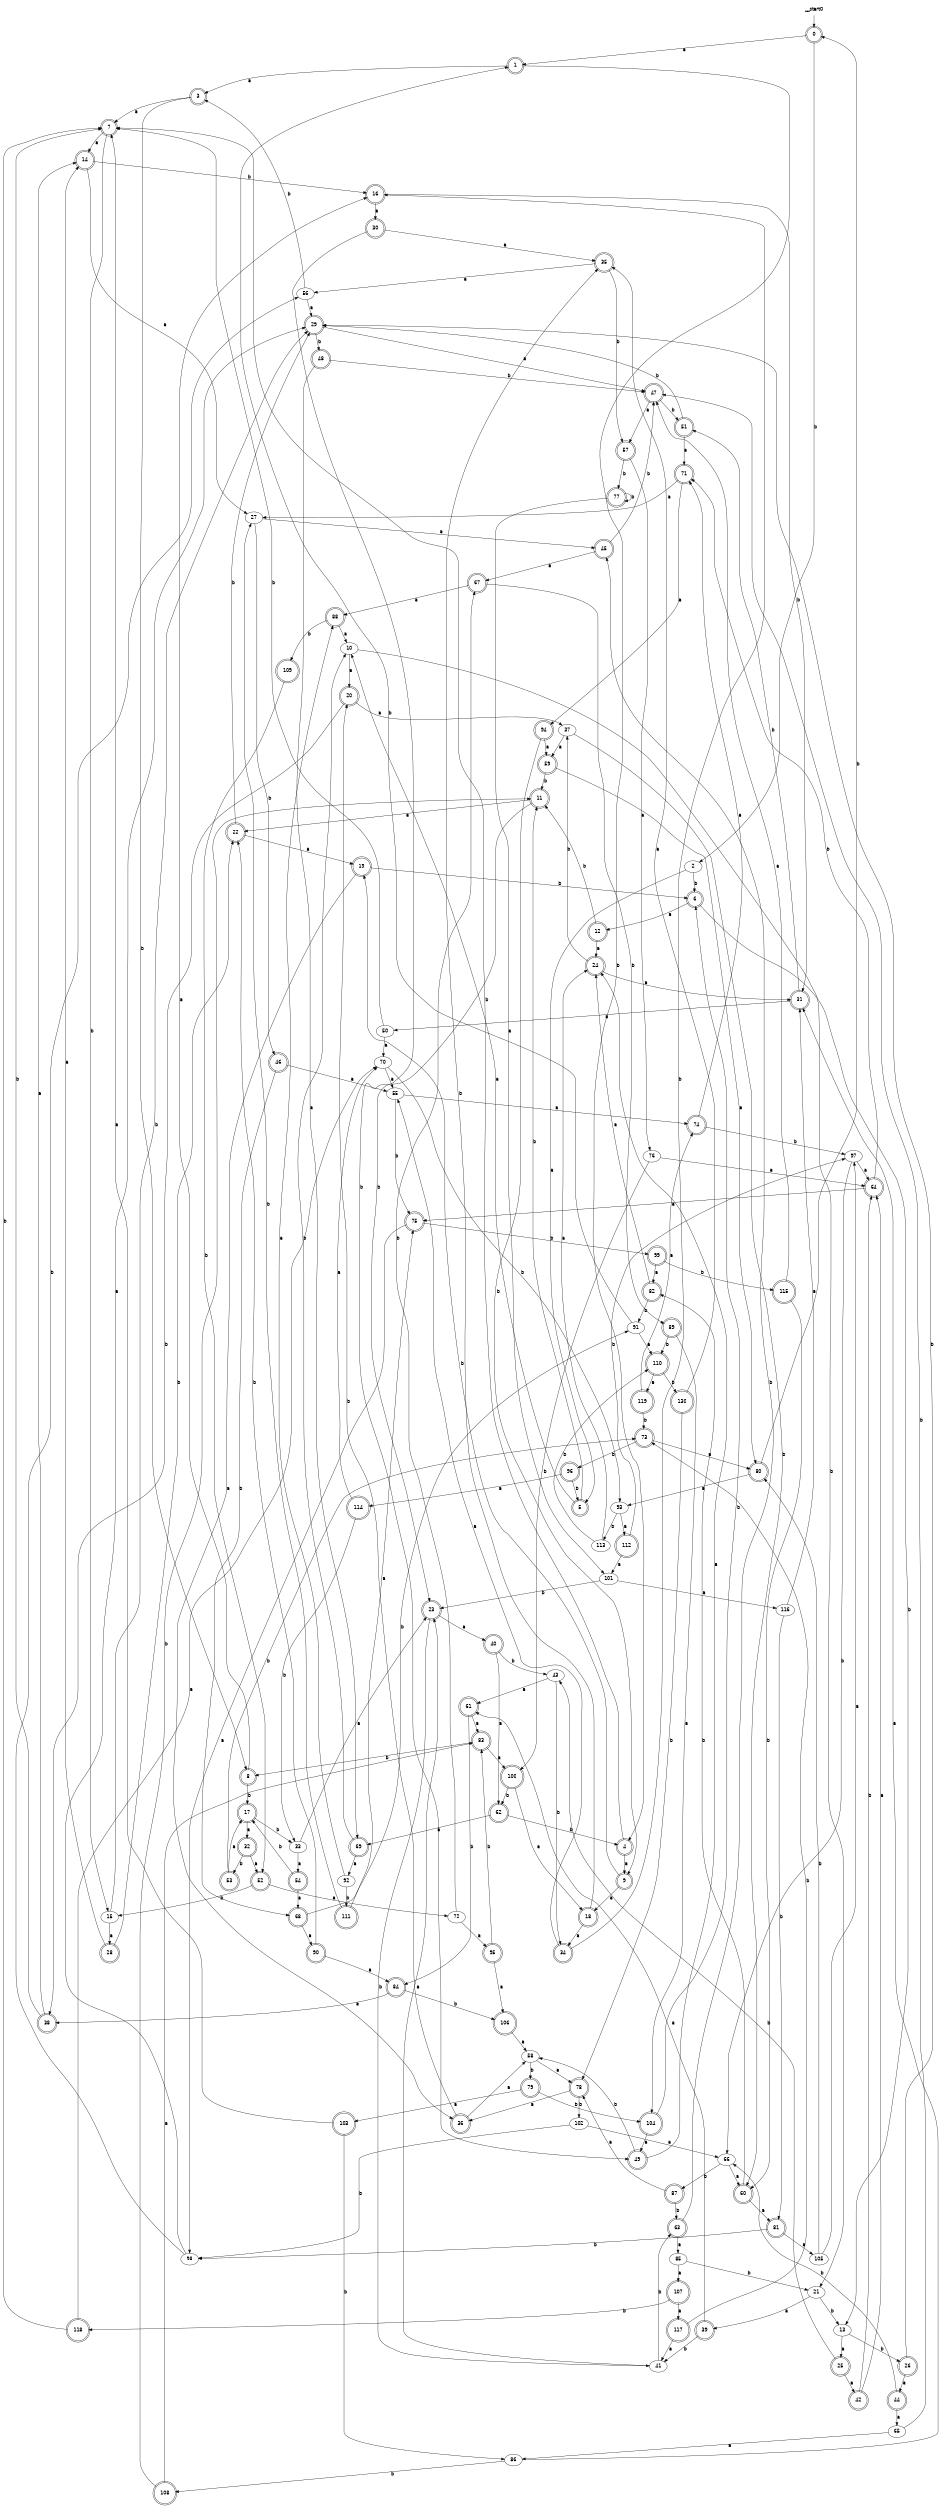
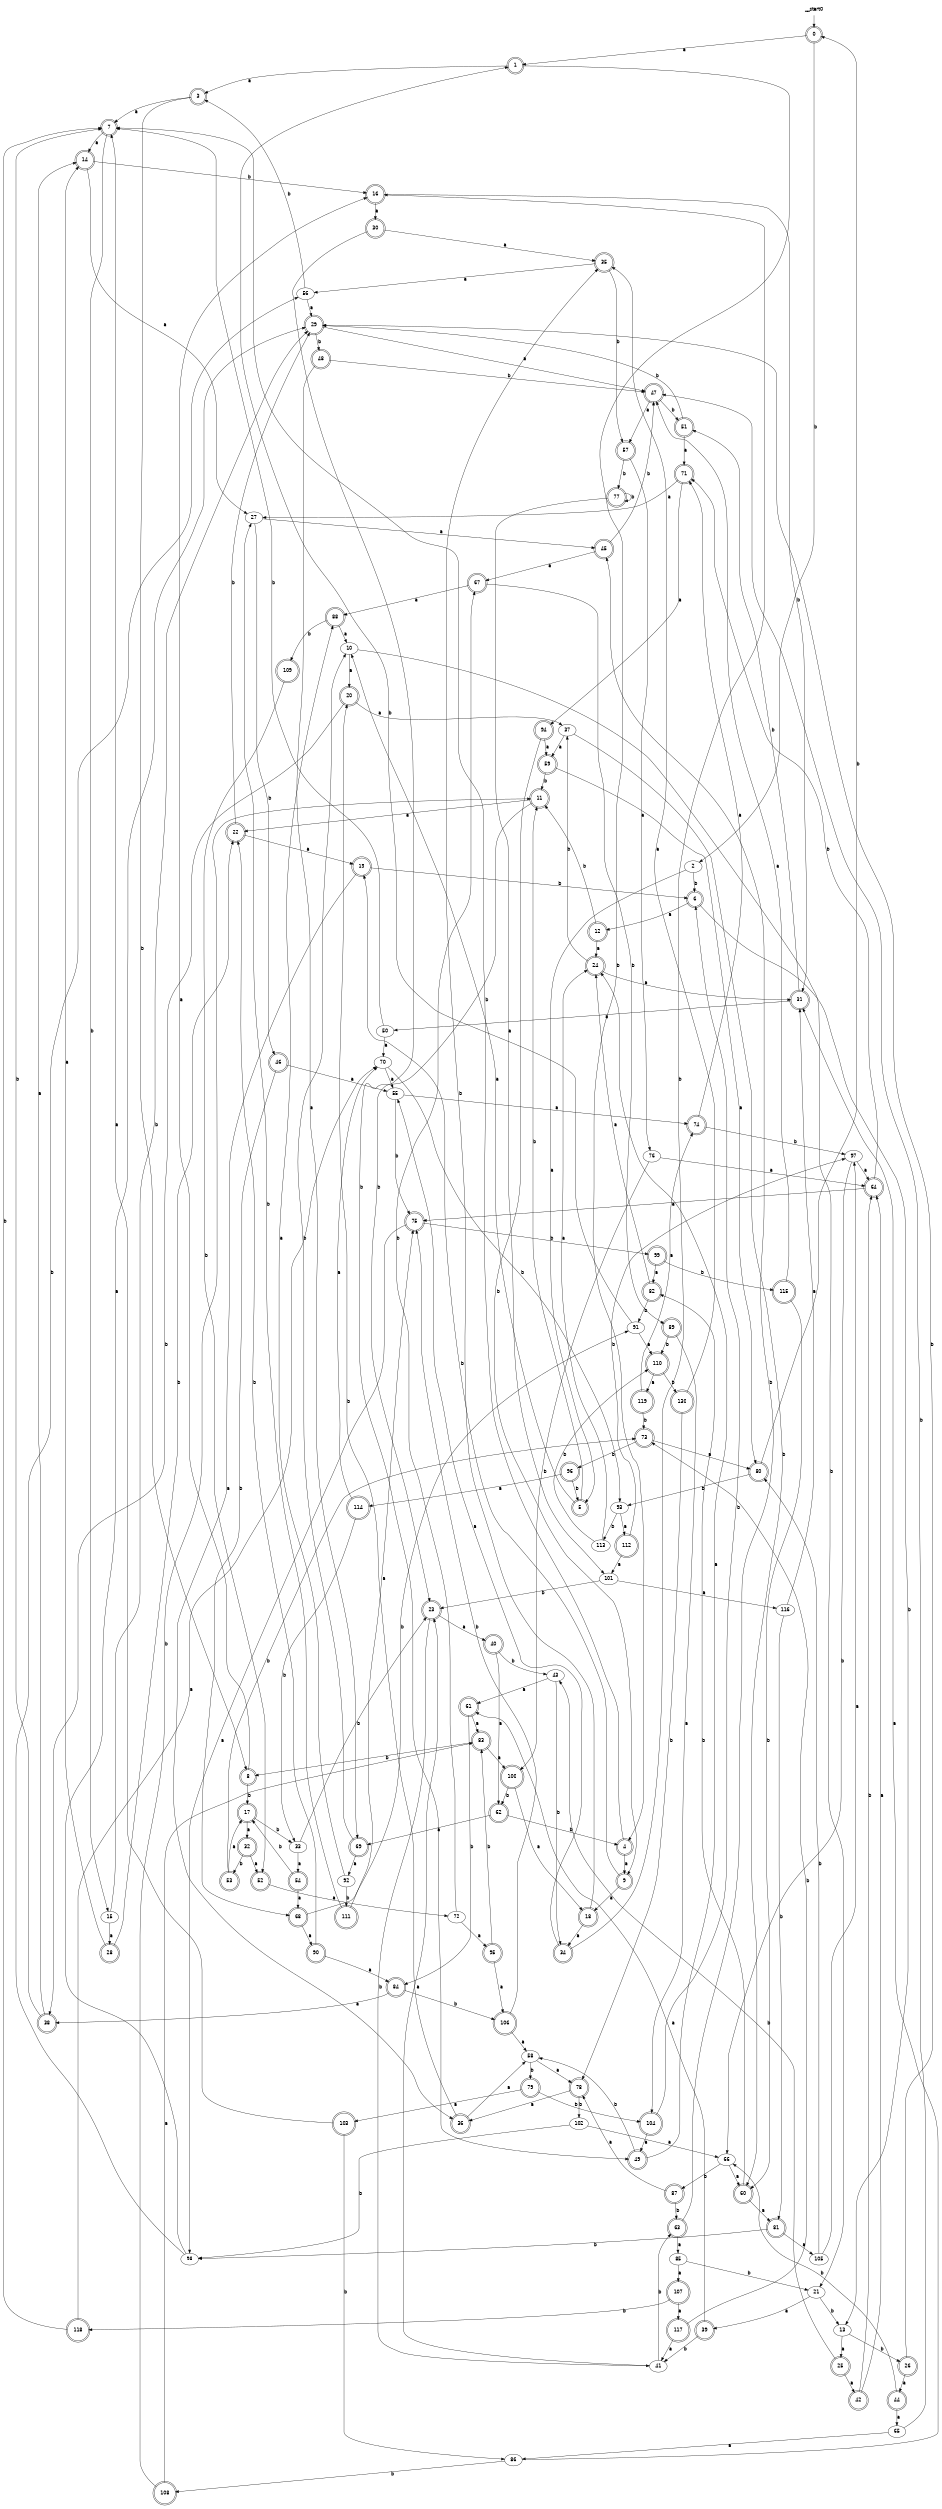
(703, 1489) -> (703, 1489)
none -> (475, 1629)
(359, 1724) -> (359, 1724)
(185, 1904) -> none
